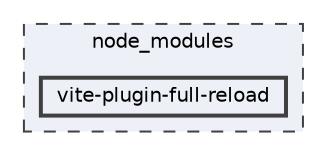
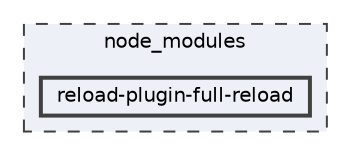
(163, 97) -> (175, 97)
